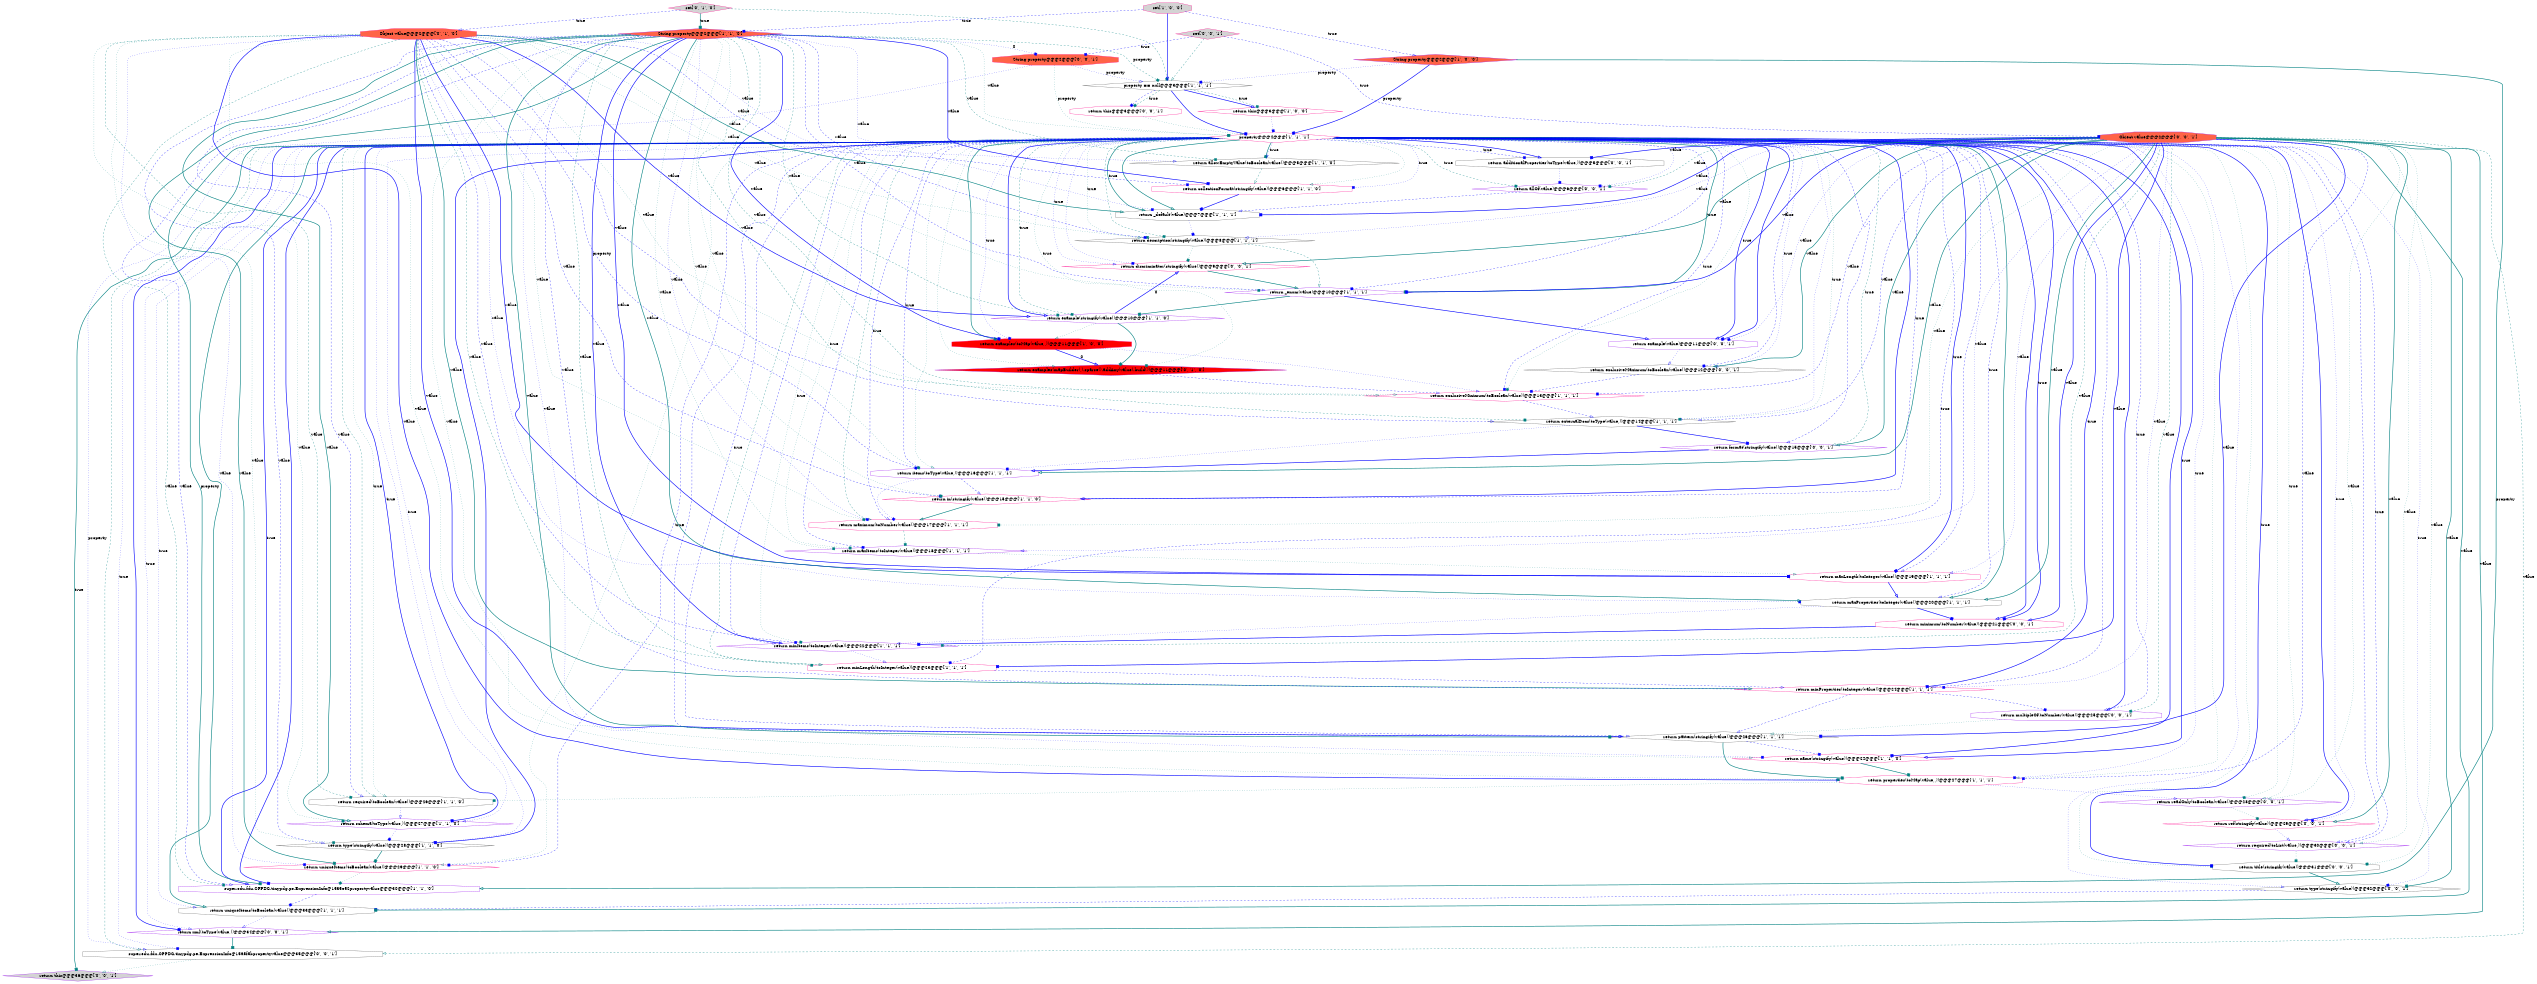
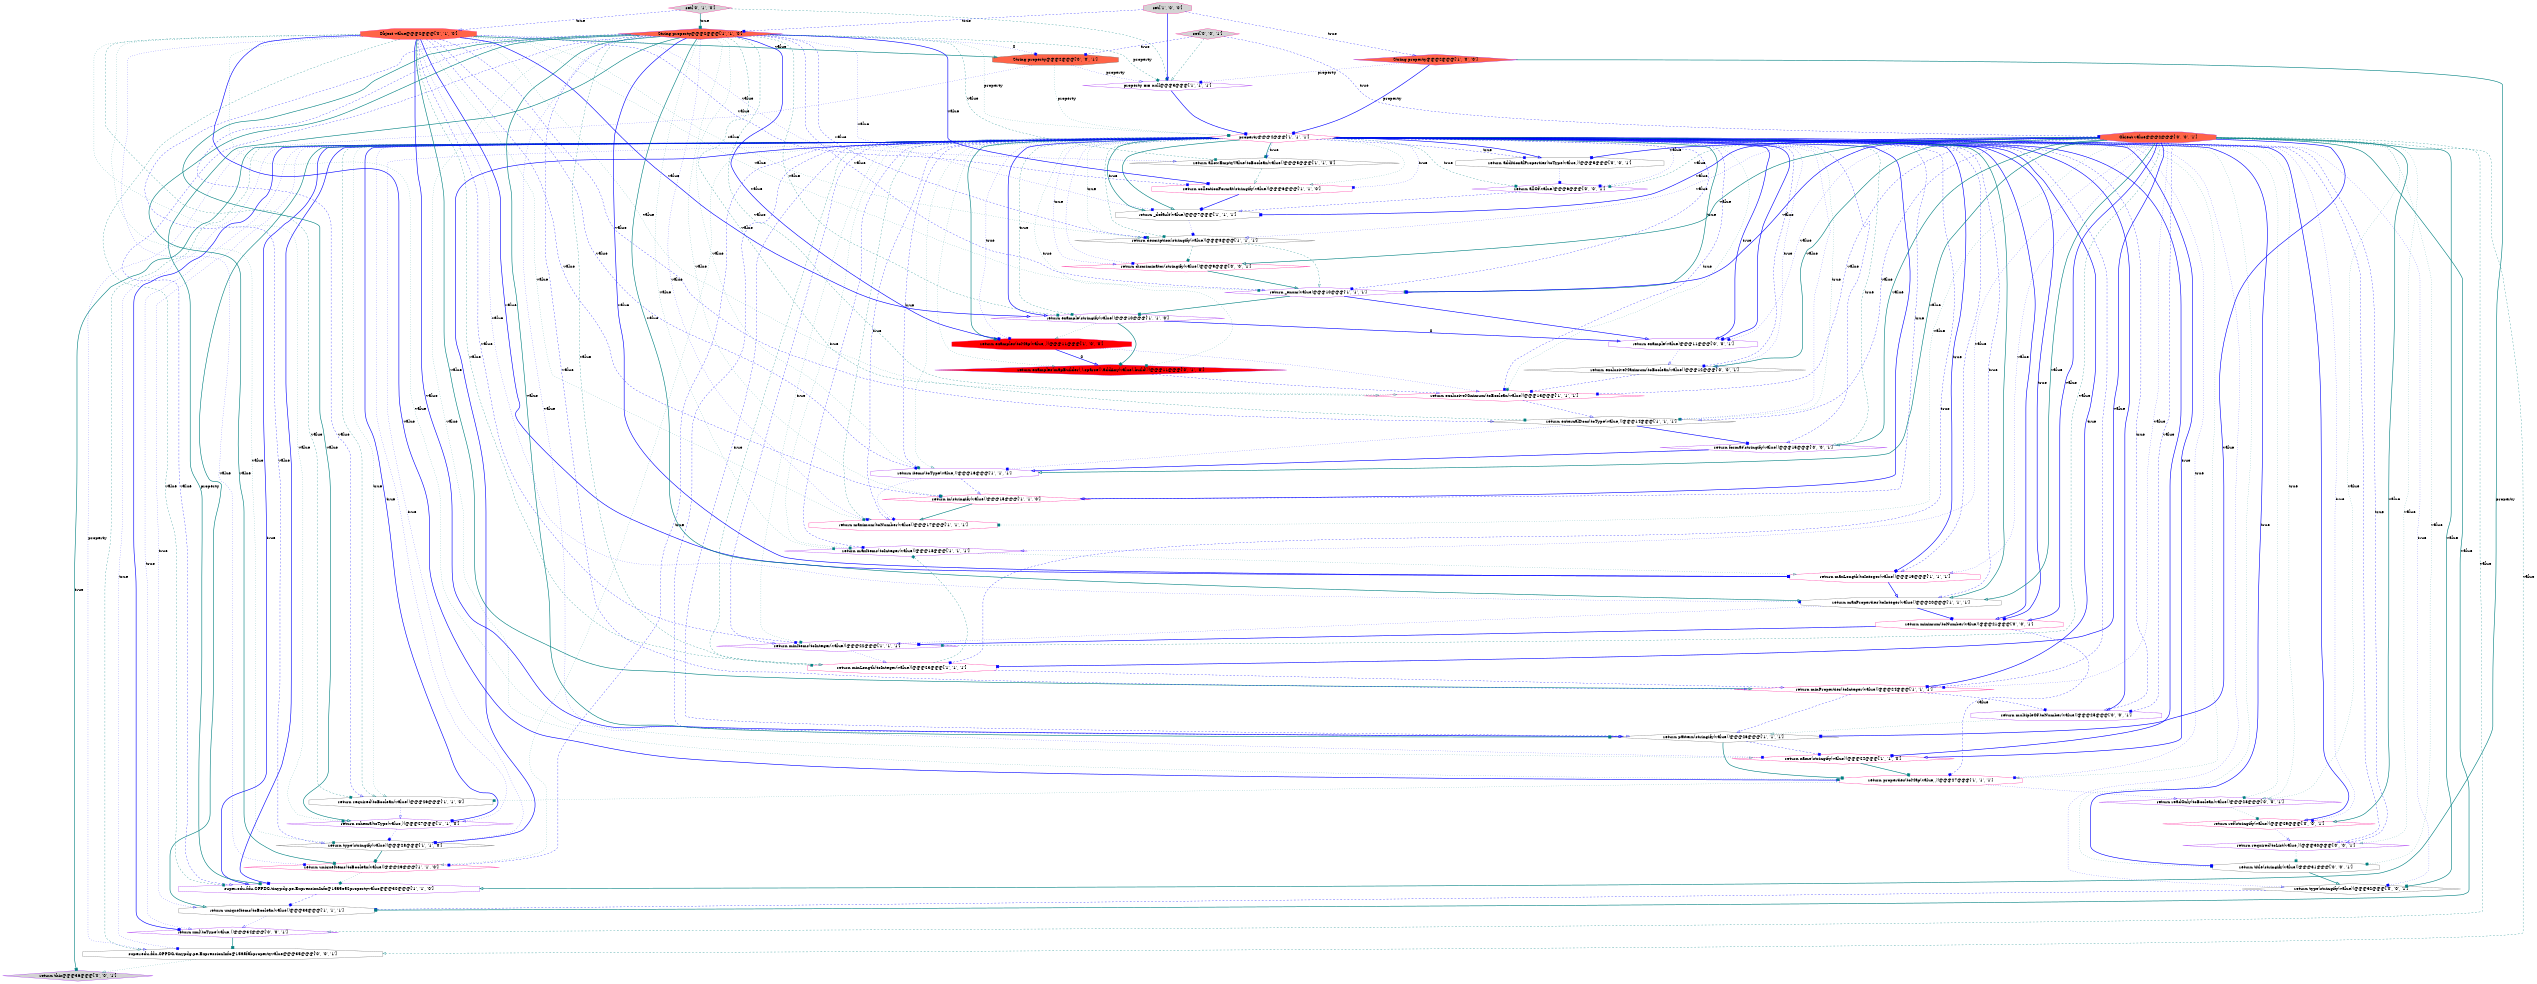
(1055, 60) -> (1055, 60)
(993, 86) -> (993, 86)
(1167, 86) -> (1167, 86)
(1126, 111) -> none
(1270, 111) -> none
(757, 139) -> (734, 47)
(1191, 252) -> (1191, 252)
(602, 254) -> (602, 254)
(1146, 293) -> (1391, 331)
(594, 366) -> none
(2163, 434) -> (2163, 434)
(2303, 498) -> (2043, 698)
(904, 537) -> (962, 612)
(1917, 923) -> (1917, 923)
